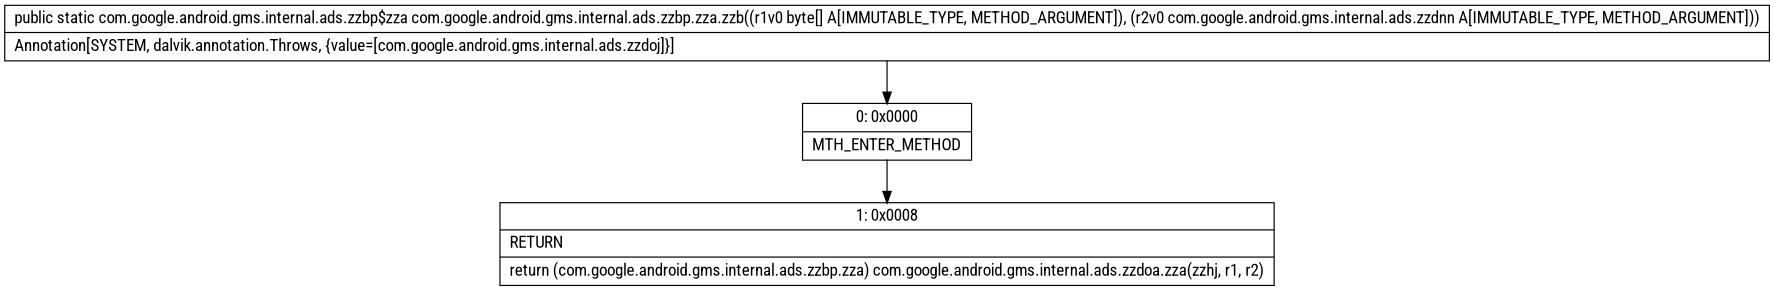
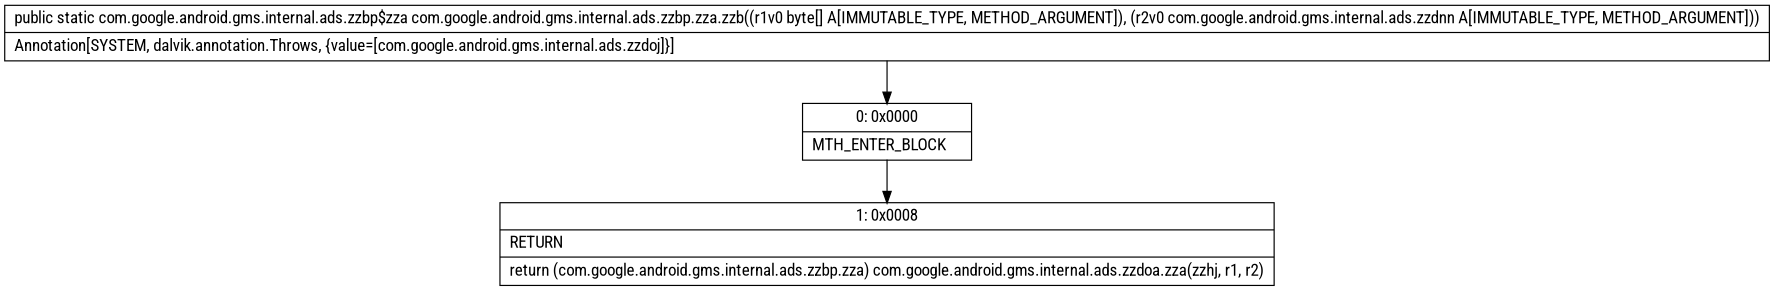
(887, 145) -> (879, 145)
